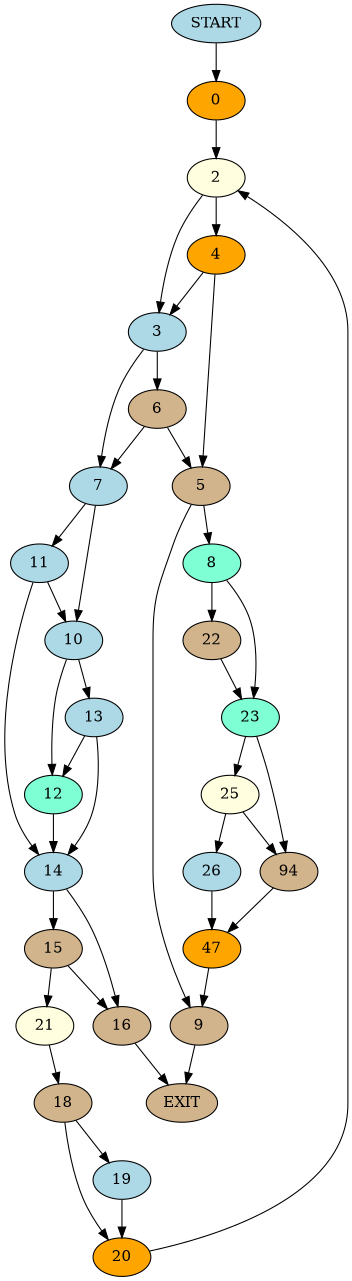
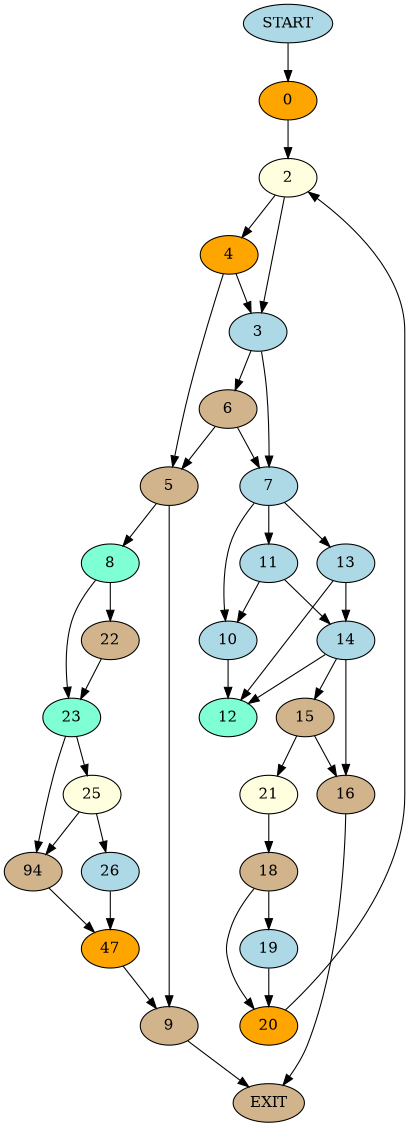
(83, 674) -> (303, 521)
(53, 828) -> (291, 676)
